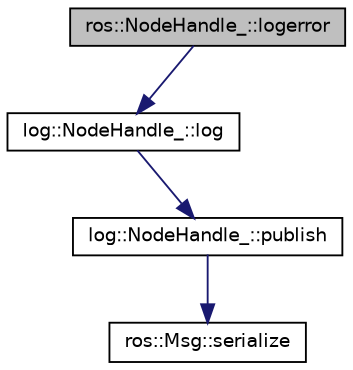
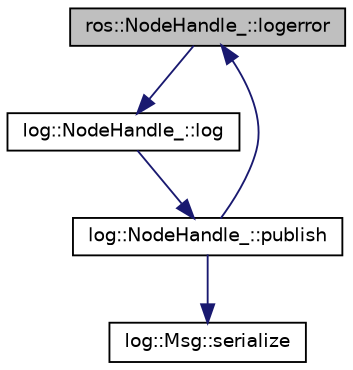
none -> (258, 141)
(208, 342) -> (208, 342)
